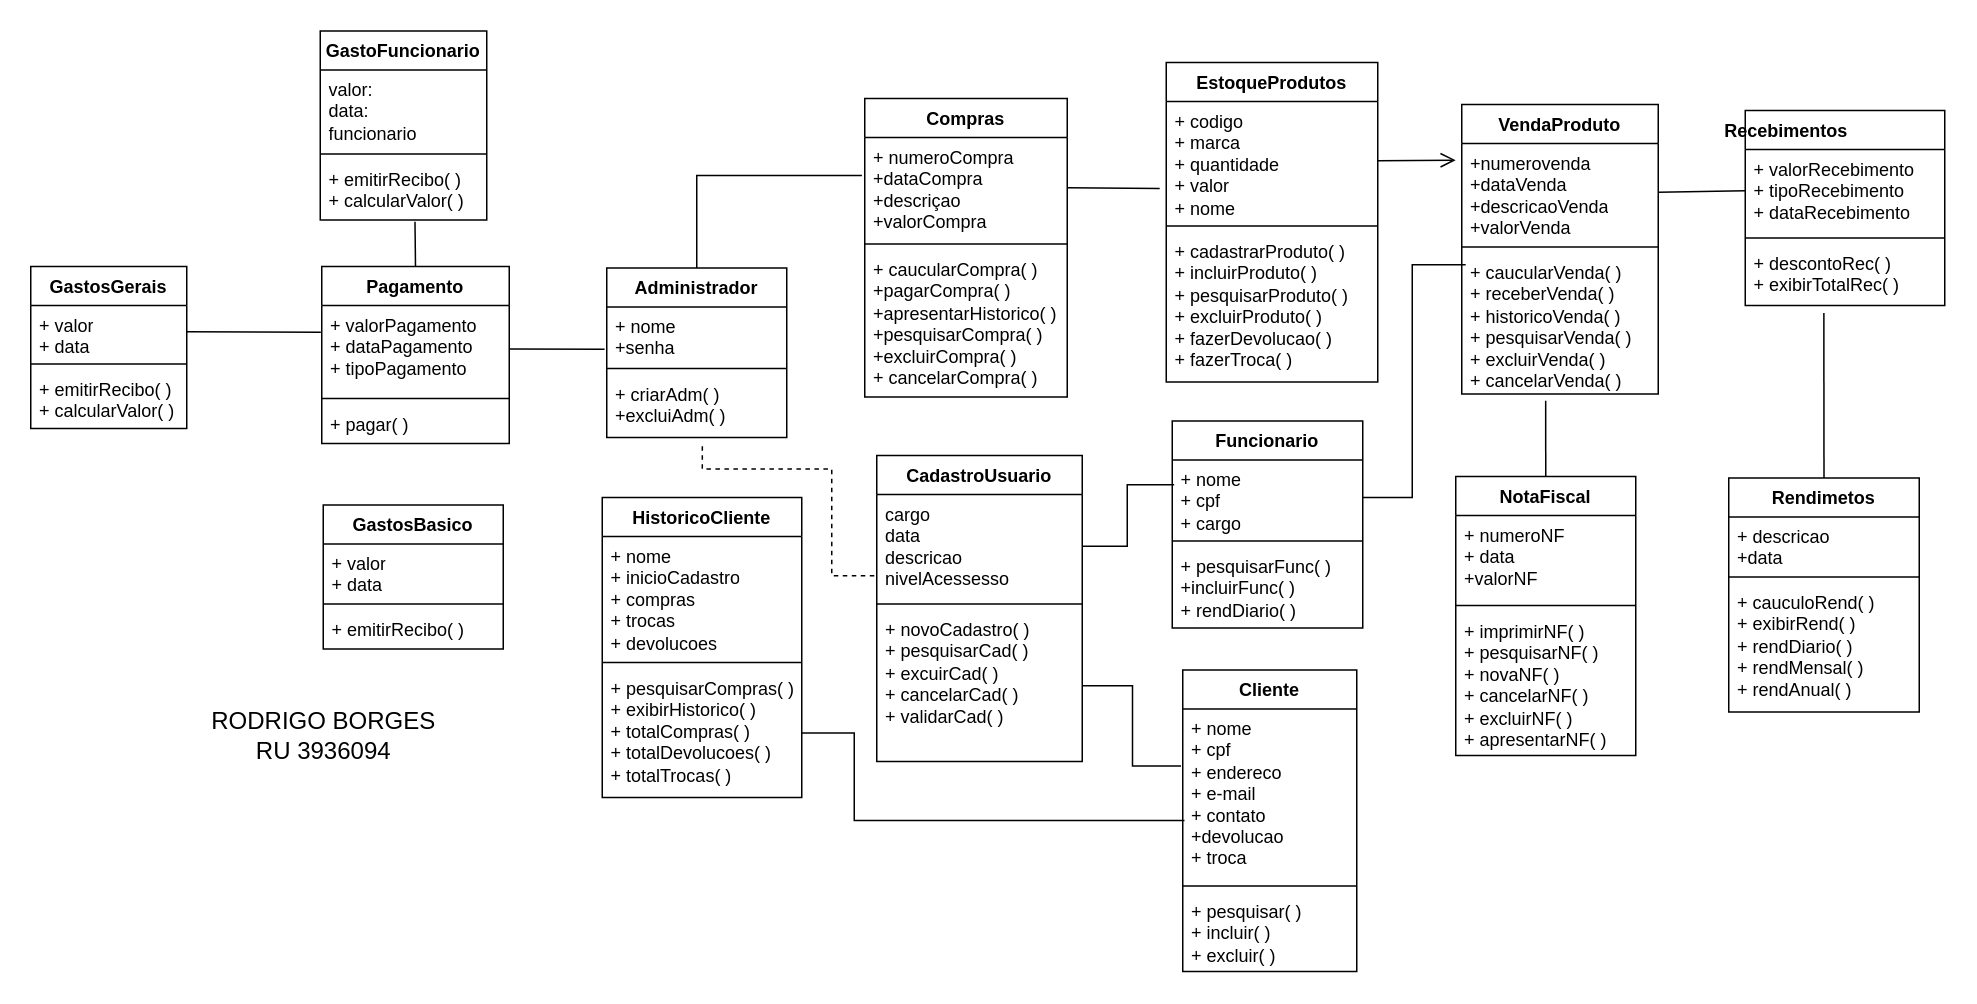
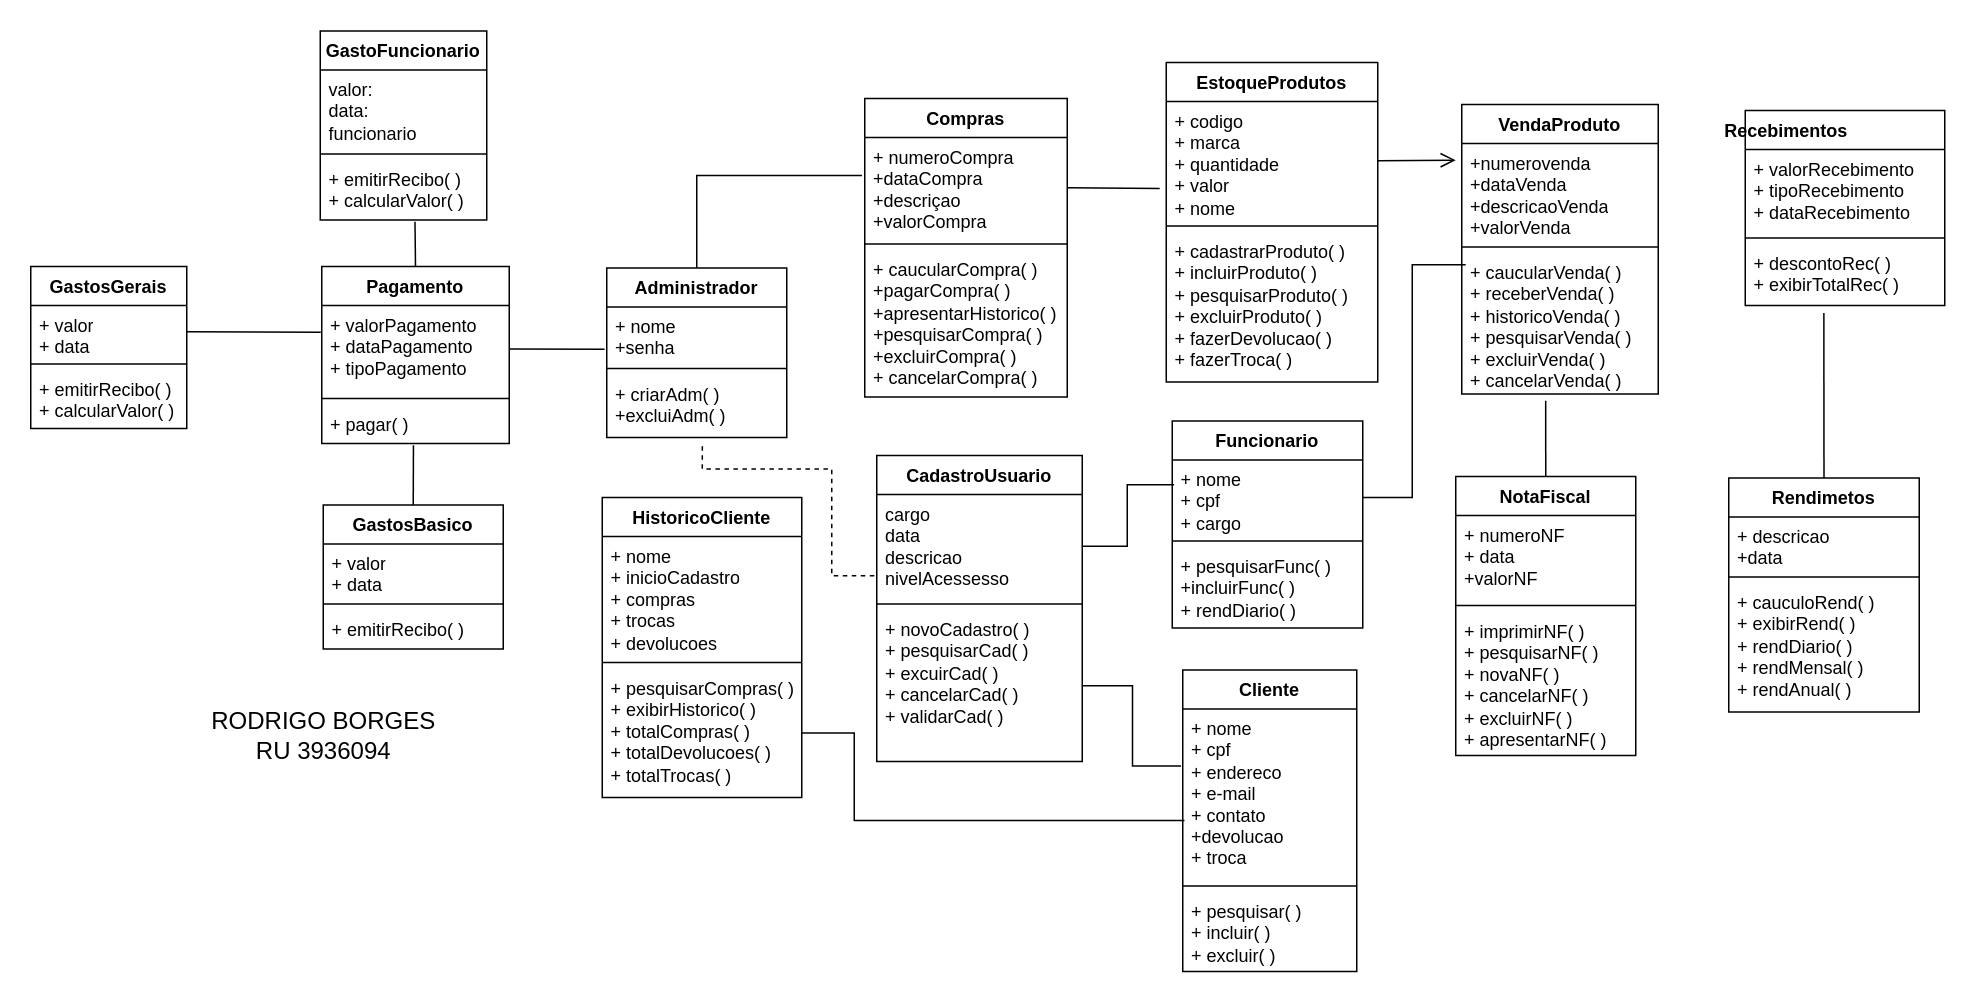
(1702, 191) -> none
none -> (413, 474)
